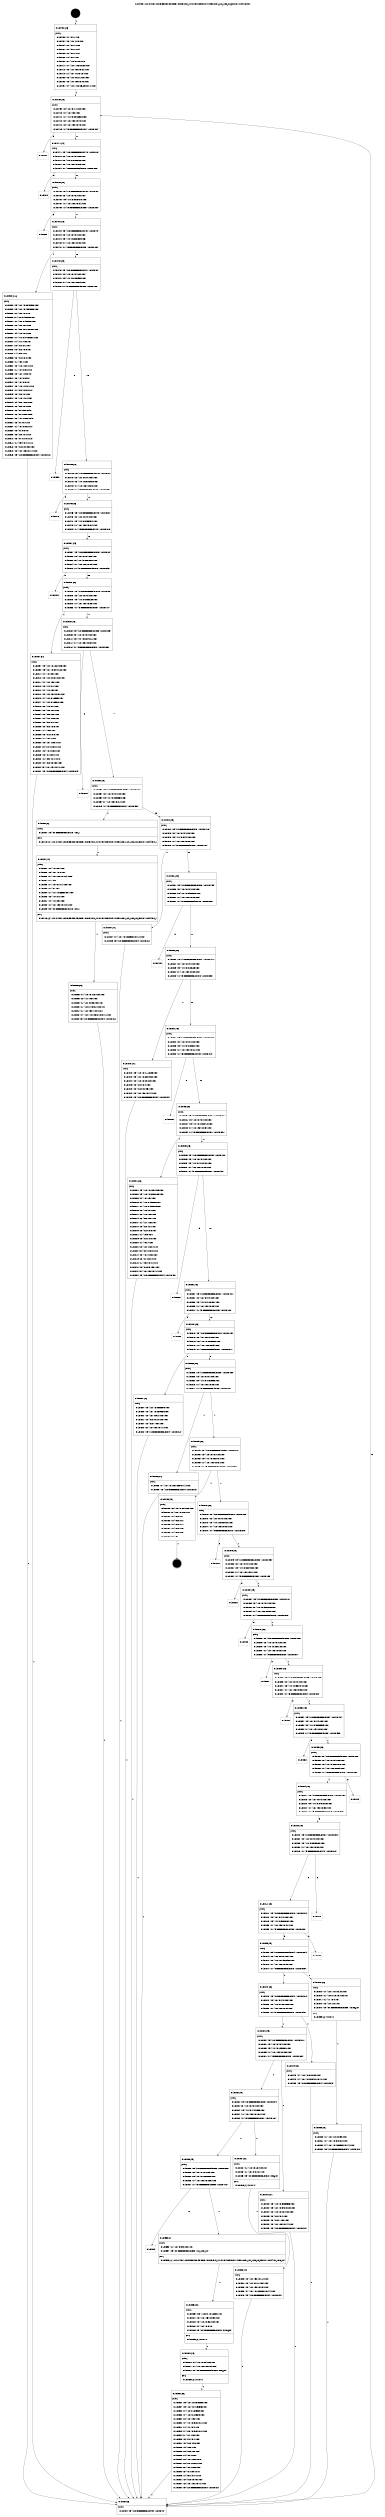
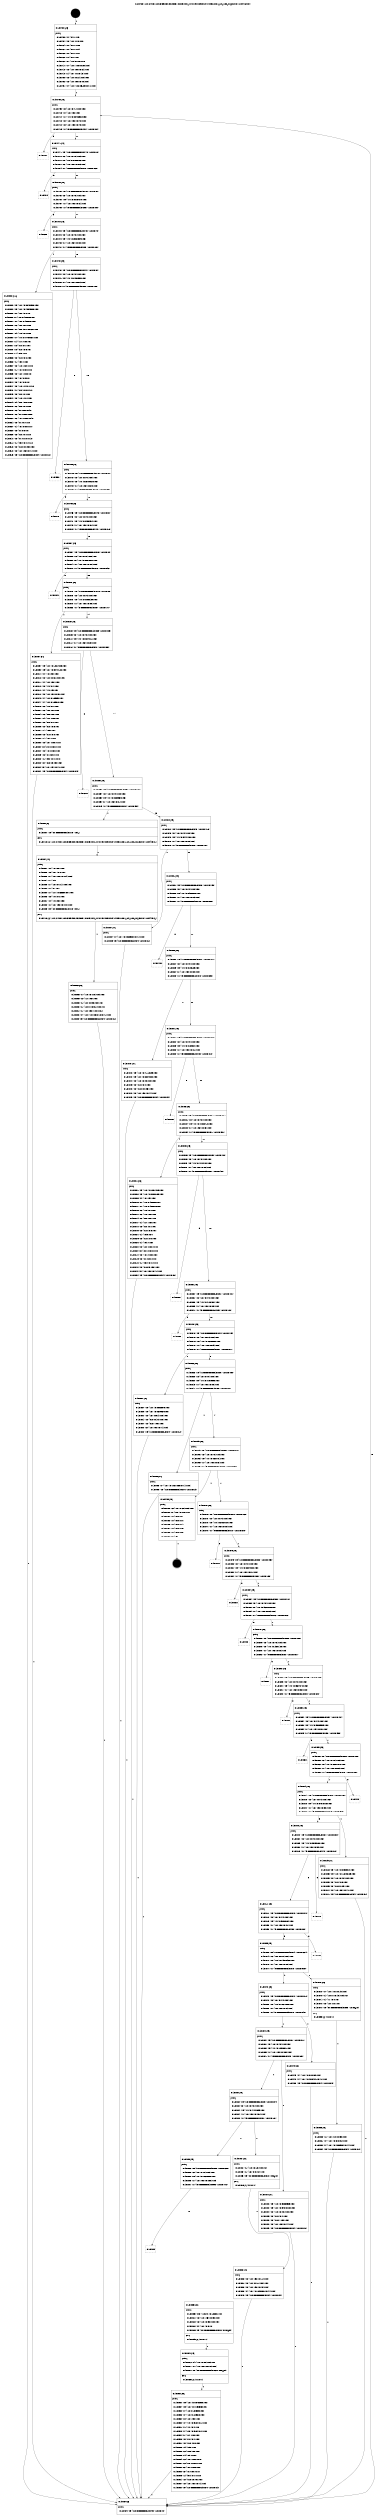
none -> (344, 1878)
(222, 2249) -> none
